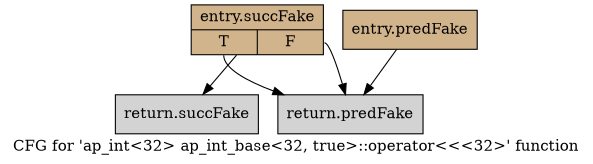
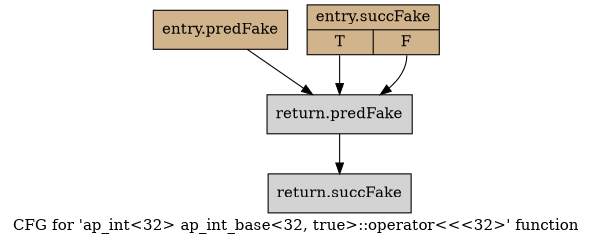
(223, 71) -> (340, 148)
